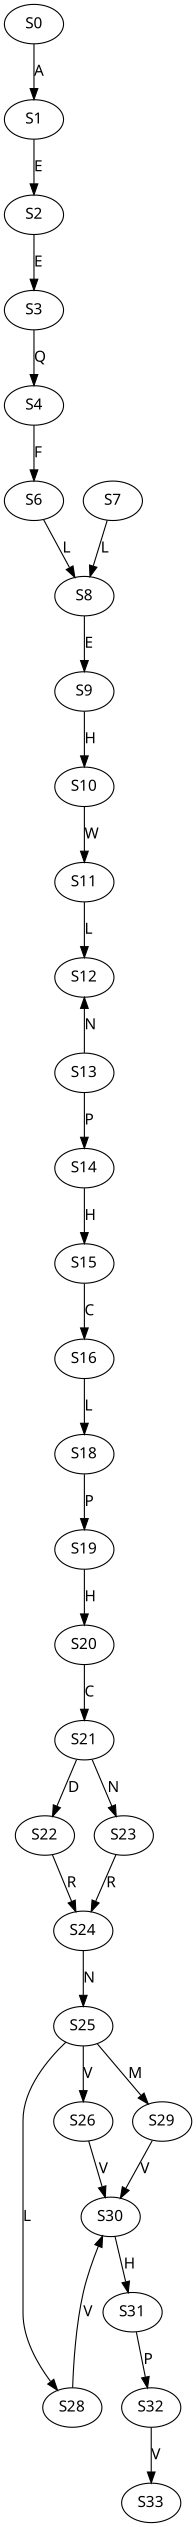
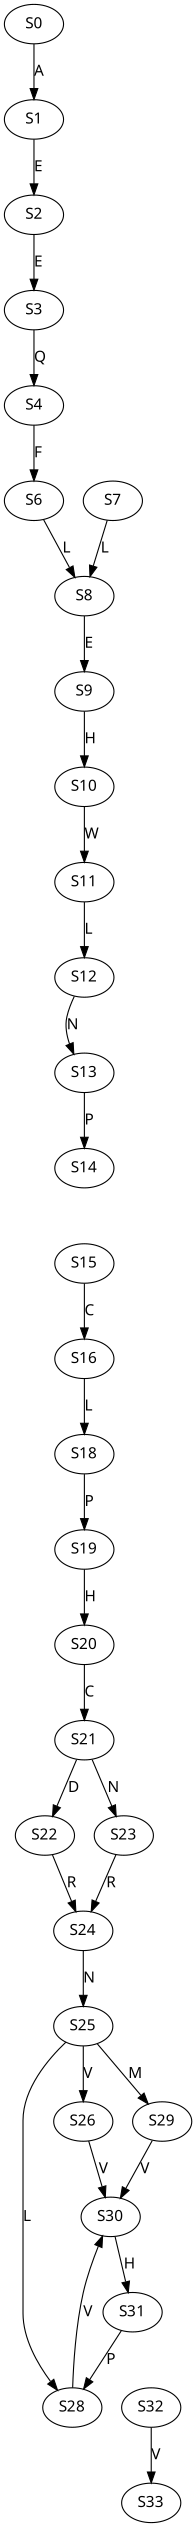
(84, 1031) -> (66, 1020)
(84, 1210) -> none
(141, 2355) -> (105, 2355)
